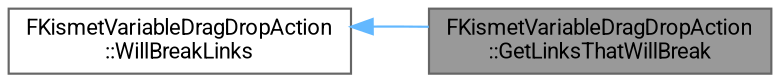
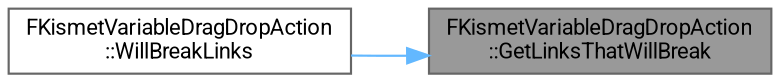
(401, 27) -> (379, 56)
